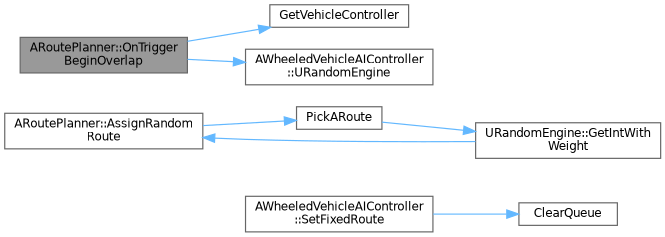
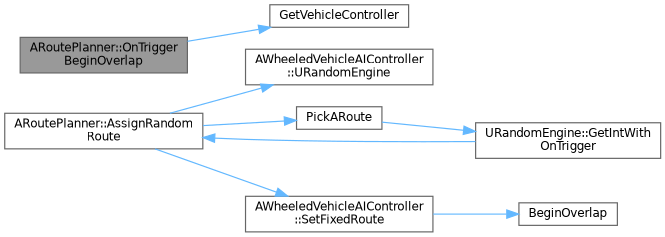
(210, 61) -> (216, 101)
(568, 141) -> (568, 141)
none -> (216, 170)
(568, 214) -> (568, 214)
